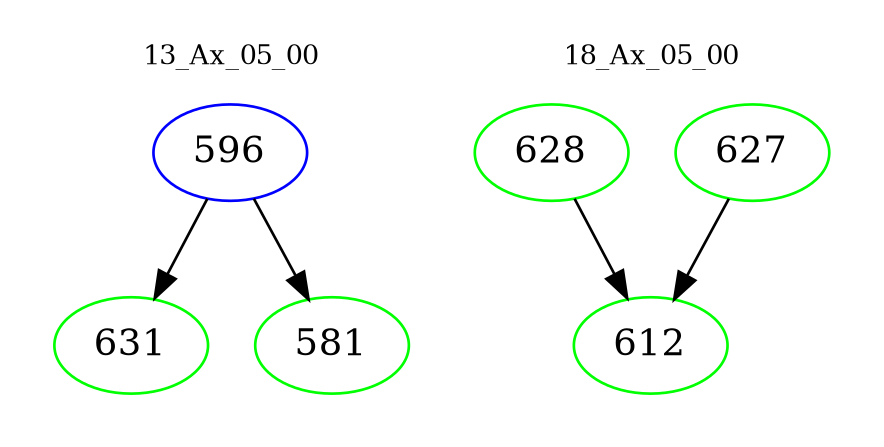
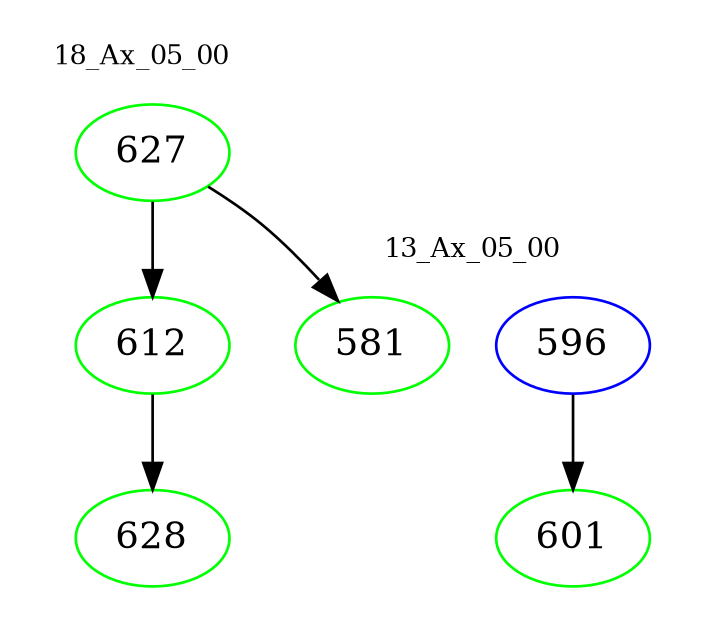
(595, 236) -> (153, 429)
(275, 237) -> (291, 251)
(131, 345) -> (573, 538)
